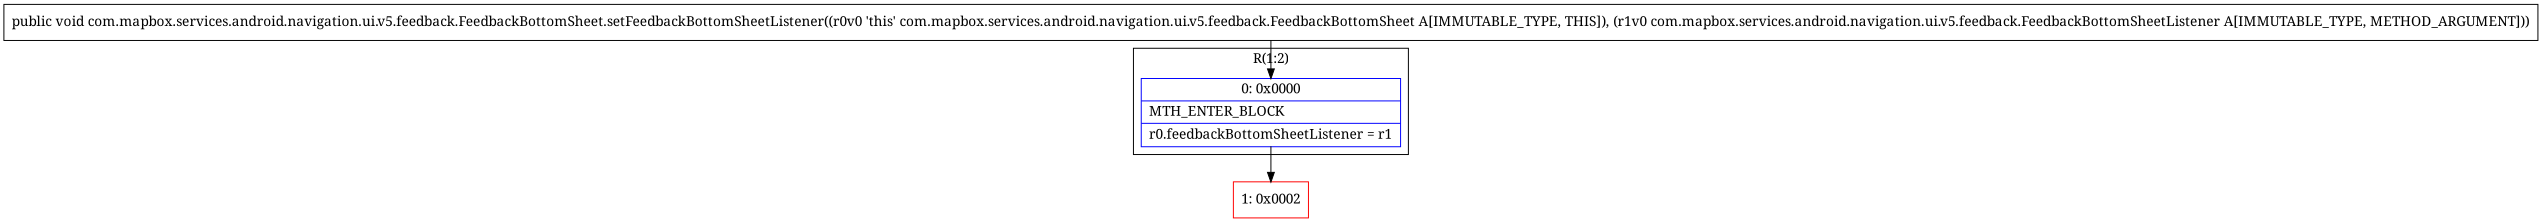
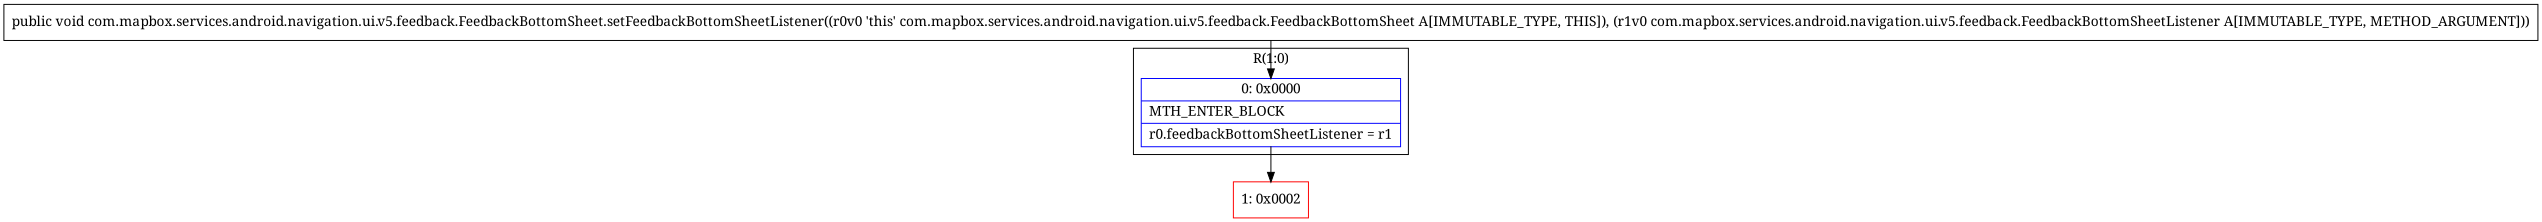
(1271, 59) -> (1271, 59)
